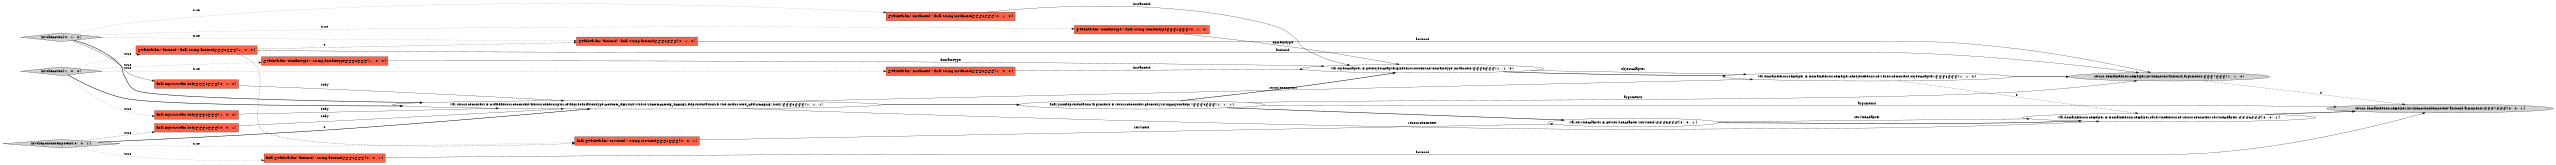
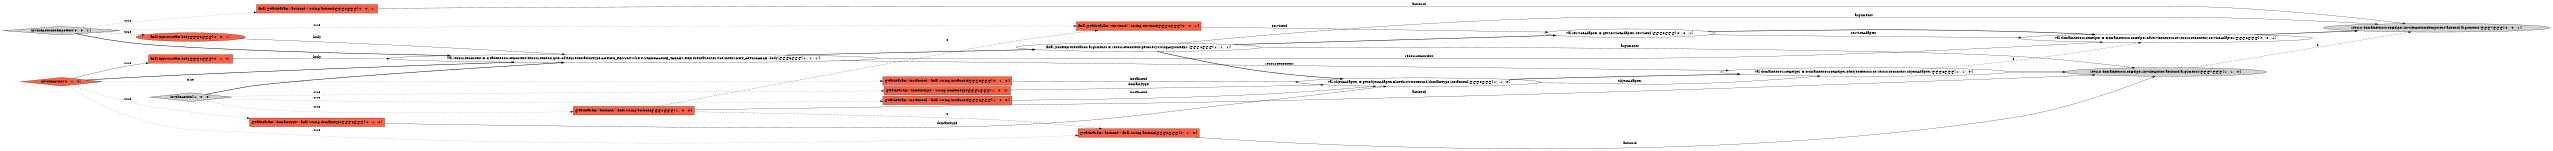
(61, 37) -> (61, 82)
(197, 115) -> none
(197, 128) -> (191, 37)
